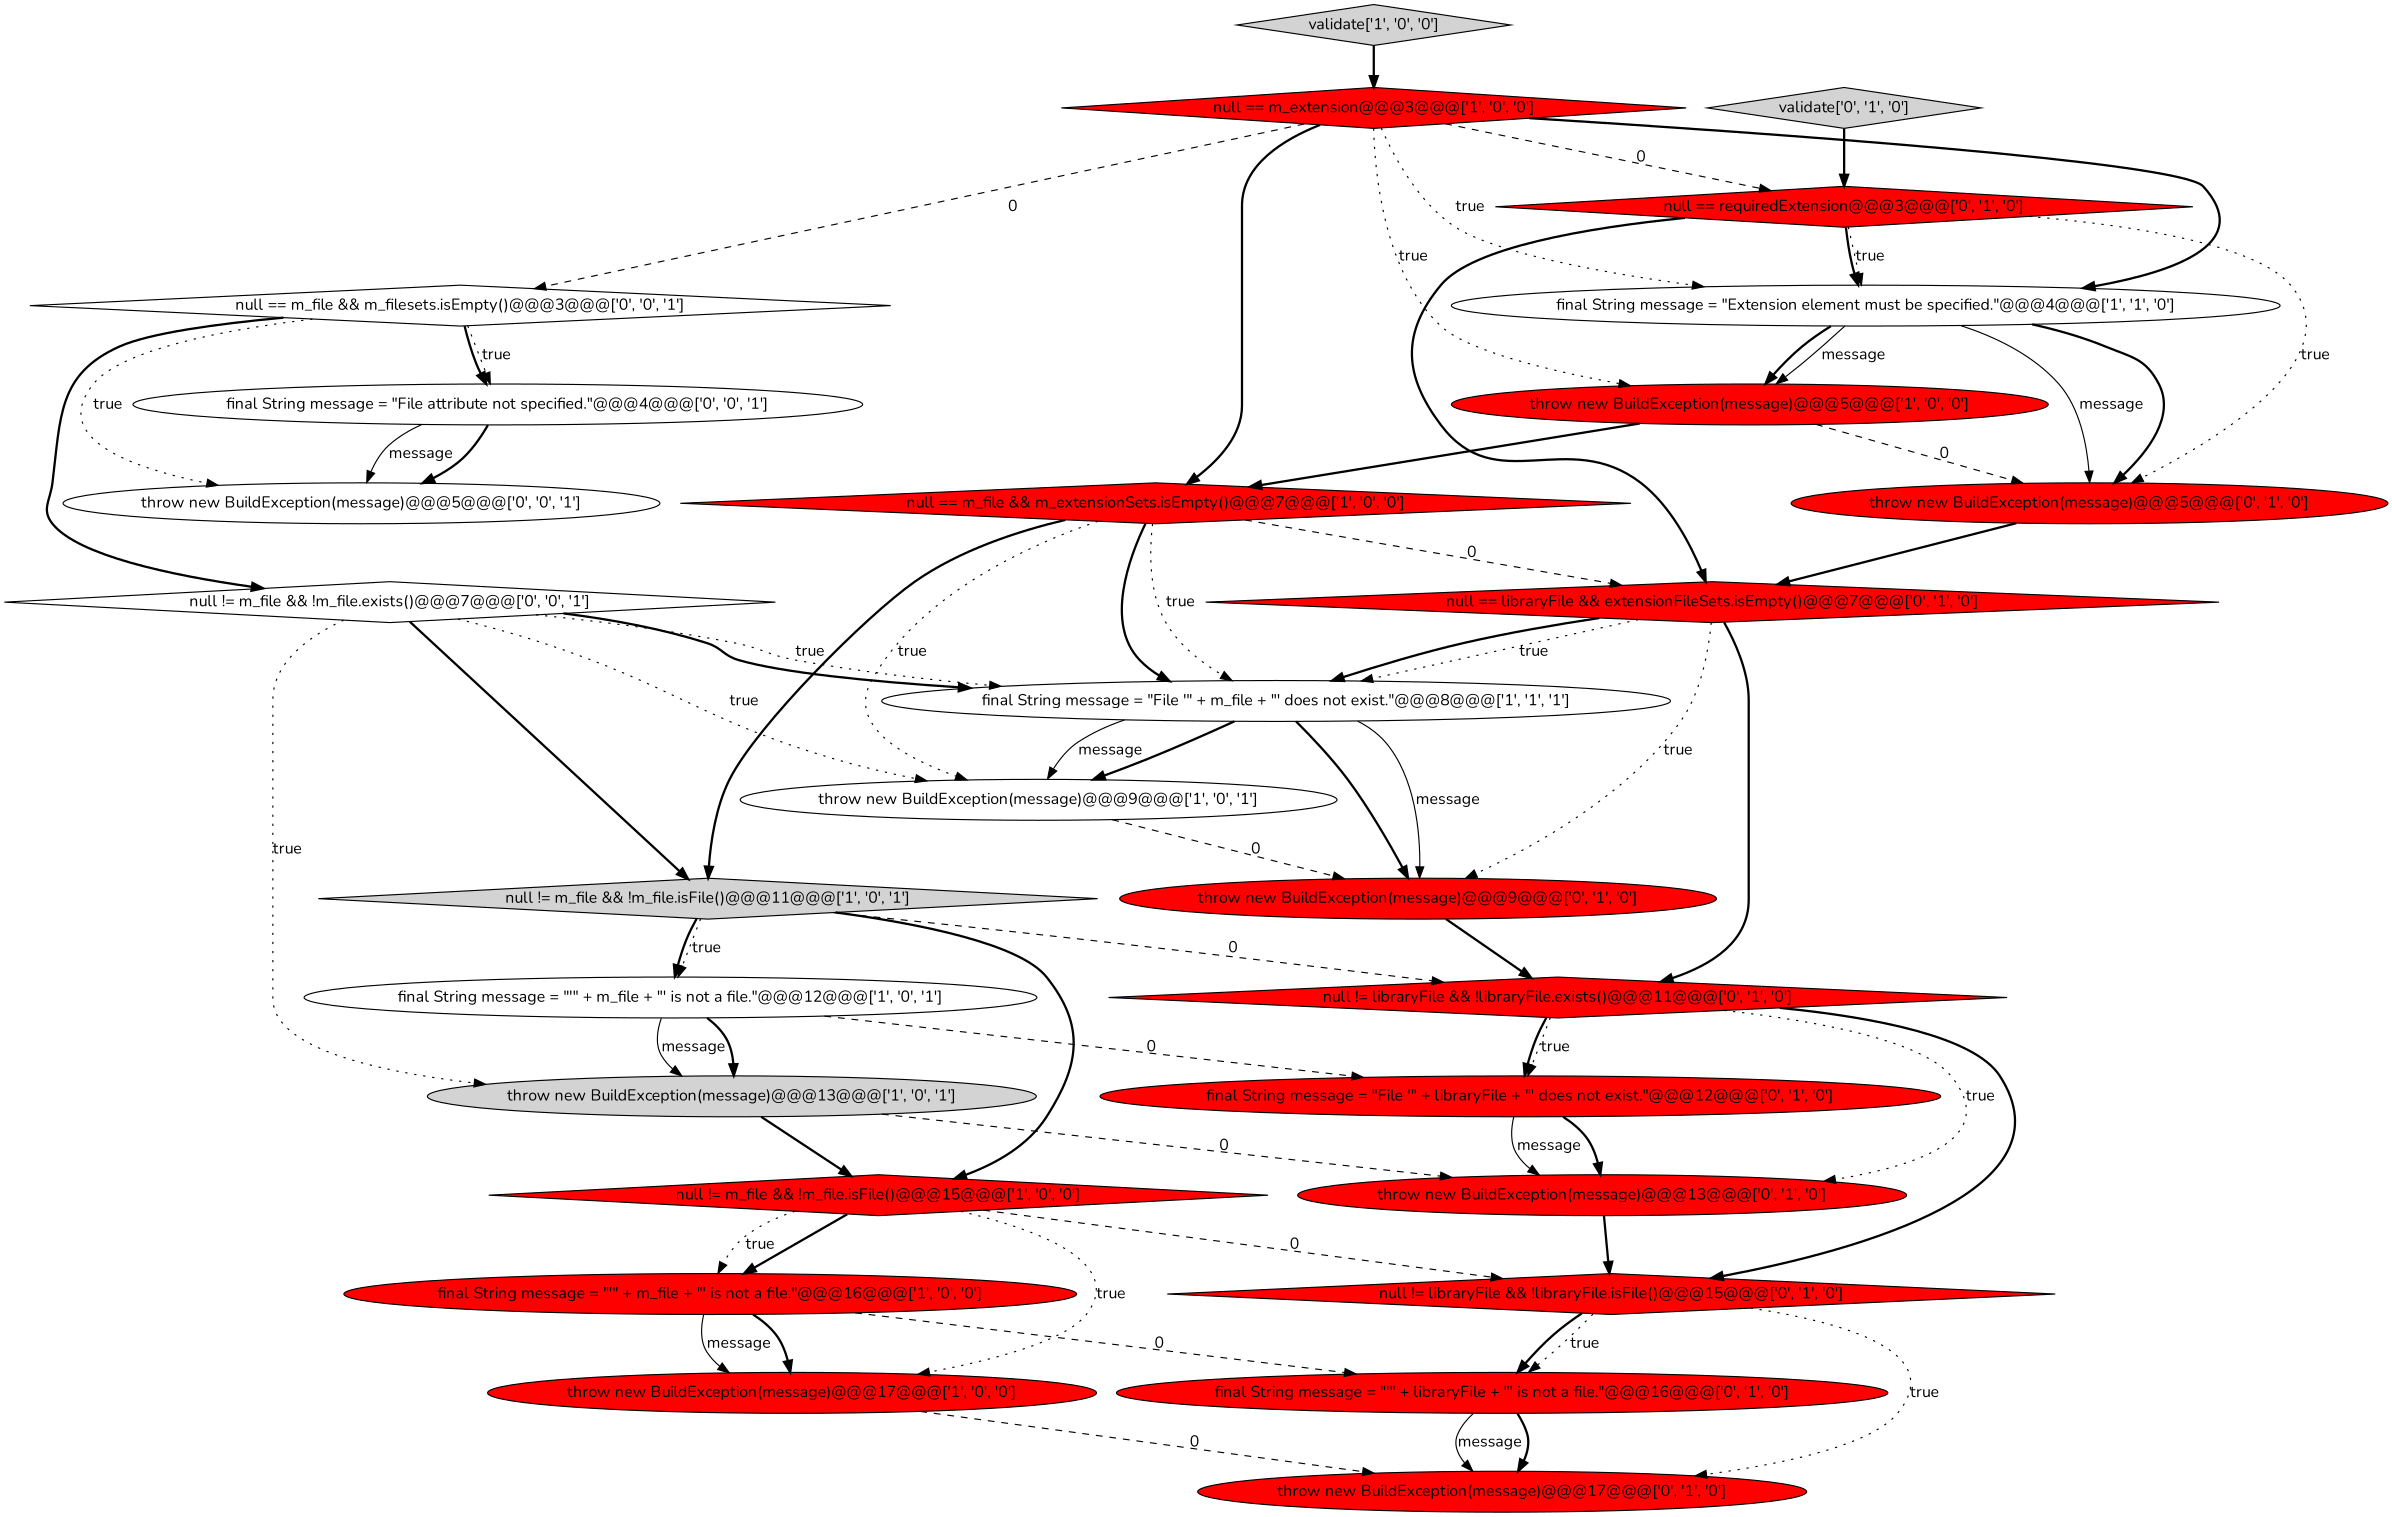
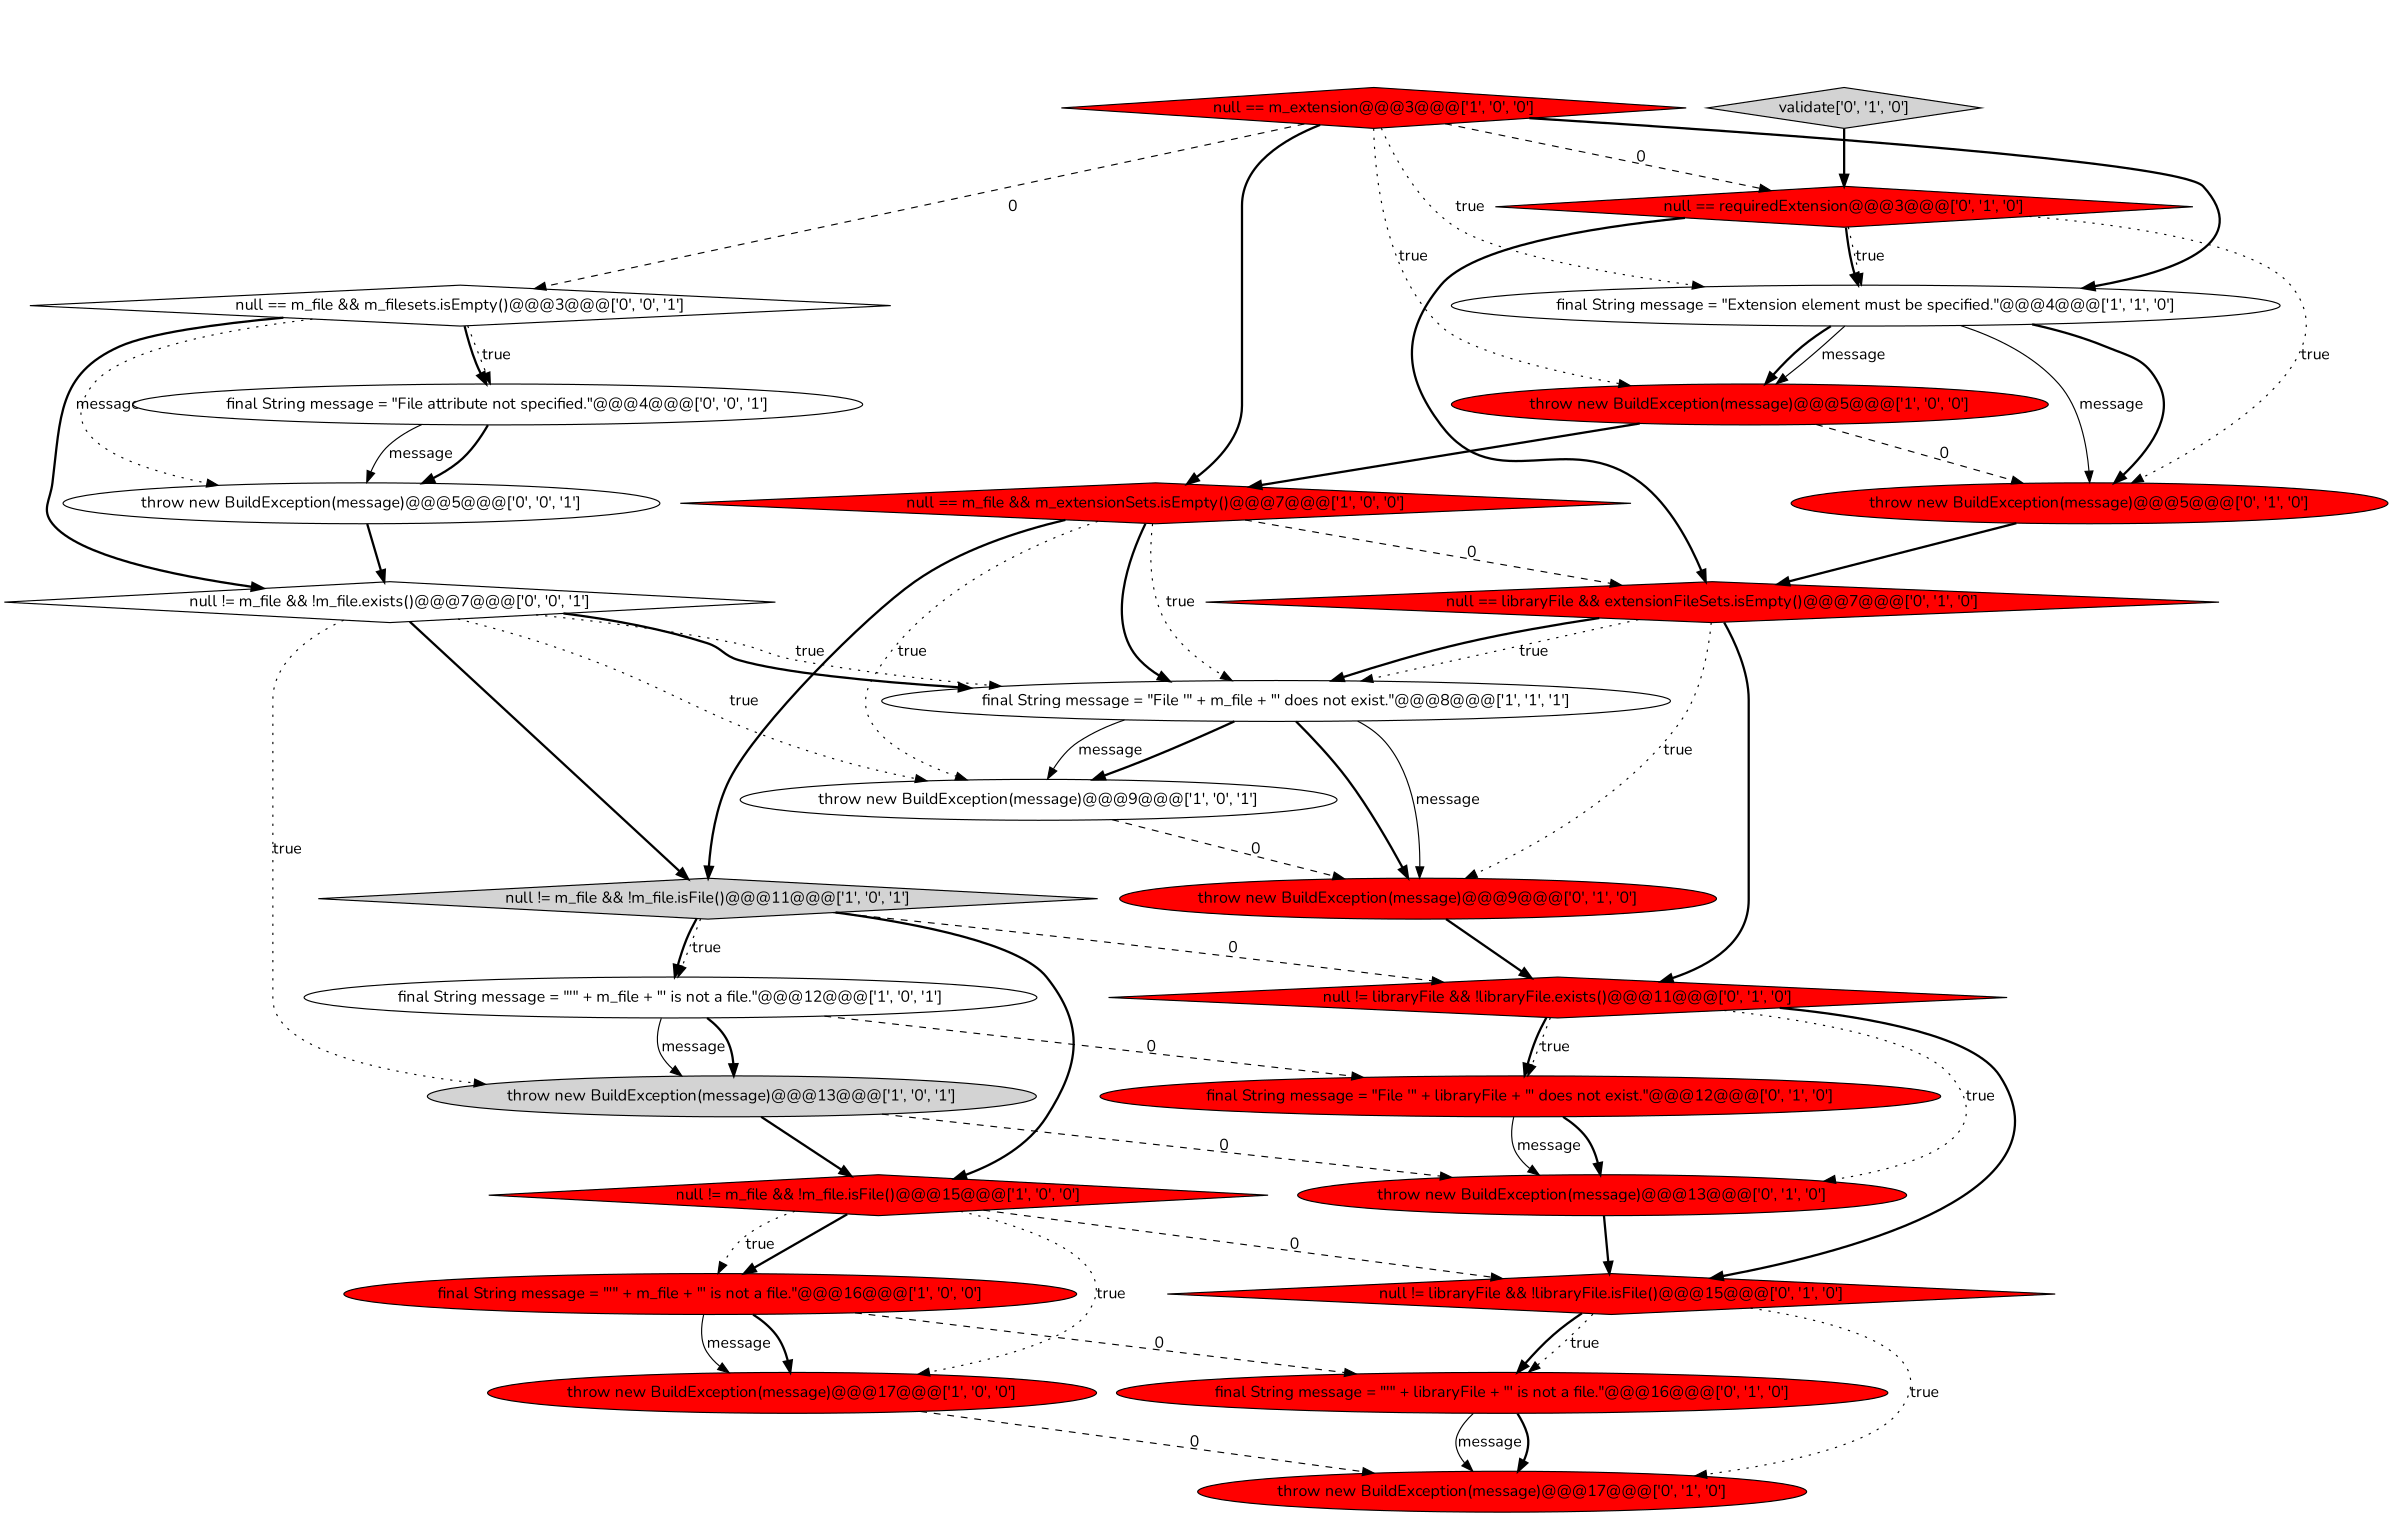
(1374, 25) -> none
(108, 404) -> (108, 404)
none -> (374, 547)
